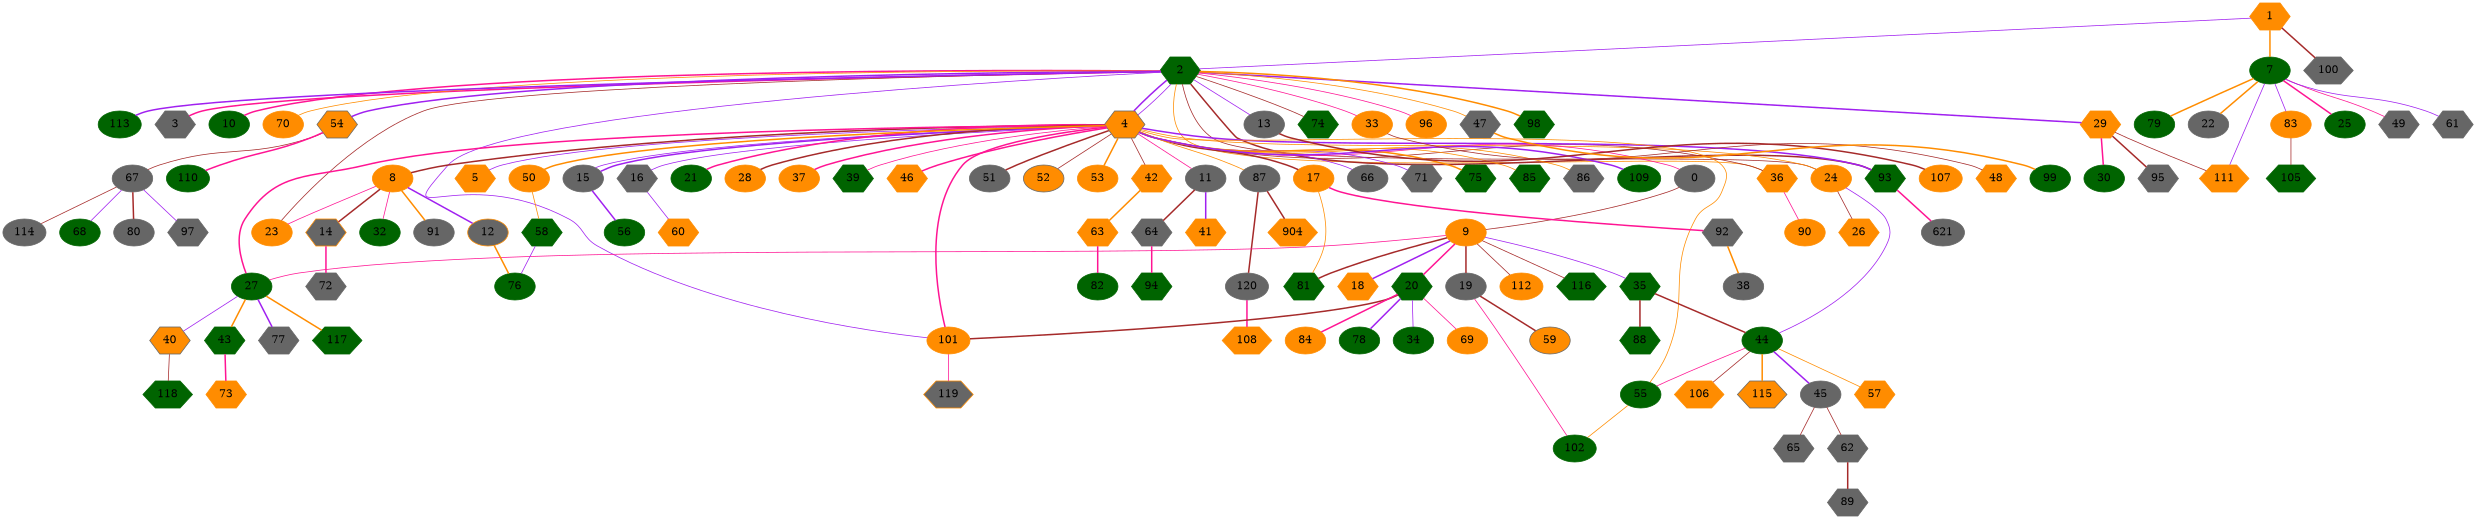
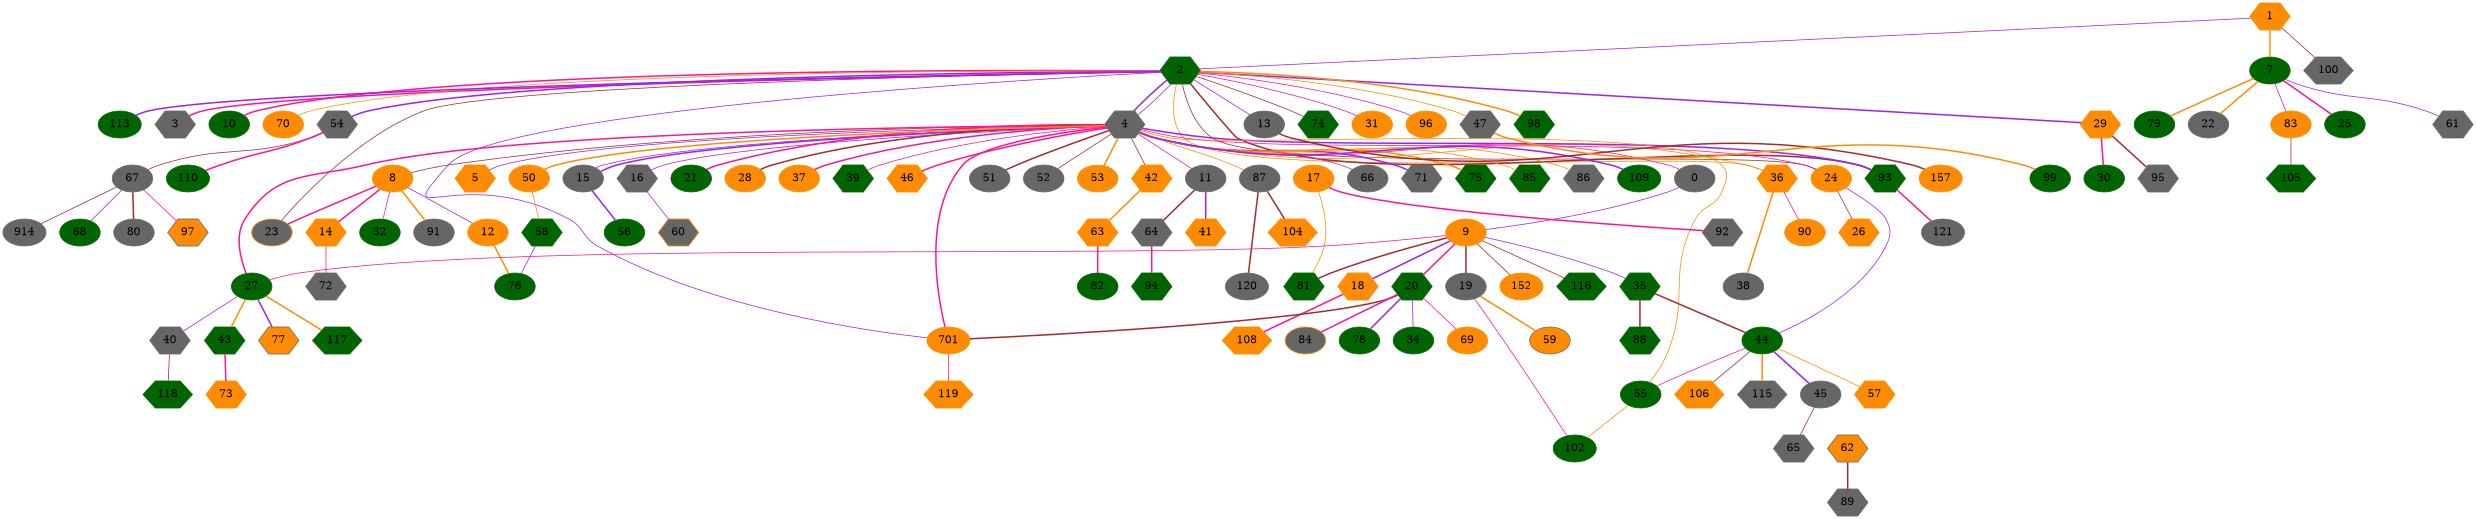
(2298, 43) -> (2298, 43)
(337, 124) -> (337, 124)
(1125, 124) -> (1125, 124)
(1372, 124) -> (1372, 124)
(2399, 124) -> none
(757, 136) -> (757, 136)
(1479, 146) -> (1479, 146)
(1219, 151) -> none
(1274, 151) -> (1274, 151)
(1451, 152) -> (1451, 152)
(1044, 178) -> (1044, 178)
(1941, 178) -> (1941, 178)
(1996, 178) -> none
(2224, 178) -> none
(160, 205) -> (160, 205)
(332, 205) -> (332, 205)
(440, 205) -> (440, 205)
(359, 206) -> (359, 206)
(1584, 214) -> (1584, 214)
(24, 232) -> (24, 232)
(188, 232) -> (188, 232)
(272, 232) -> (272, 232)
(326, 232) -> (326, 232)
(488, 232) -> (488, 232)
(678, 232) -> (678, 232)
(1293, 232) -> (1293, 232)
(1943, 232) -> (1943, 232)
(326, 260) -> (326, 260)
(1733, 260) -> (1760, 233)
(1521, 286) -> (1521, 286)
(1508, 313) -> (1508, 313)
(1247, 314) -> (1315, 307)
(170, 340) -> (170, 340)
(279, 340) -> (279, 340)
(948, 340) -> (948, 340)
(1305, 340) -> (1305, 340)
(948, 394) -> (948, 394)
(1762, 394) -> (1762, 394)
(1834, 421) -> none
(1848, 448) -> (1848, 448)
